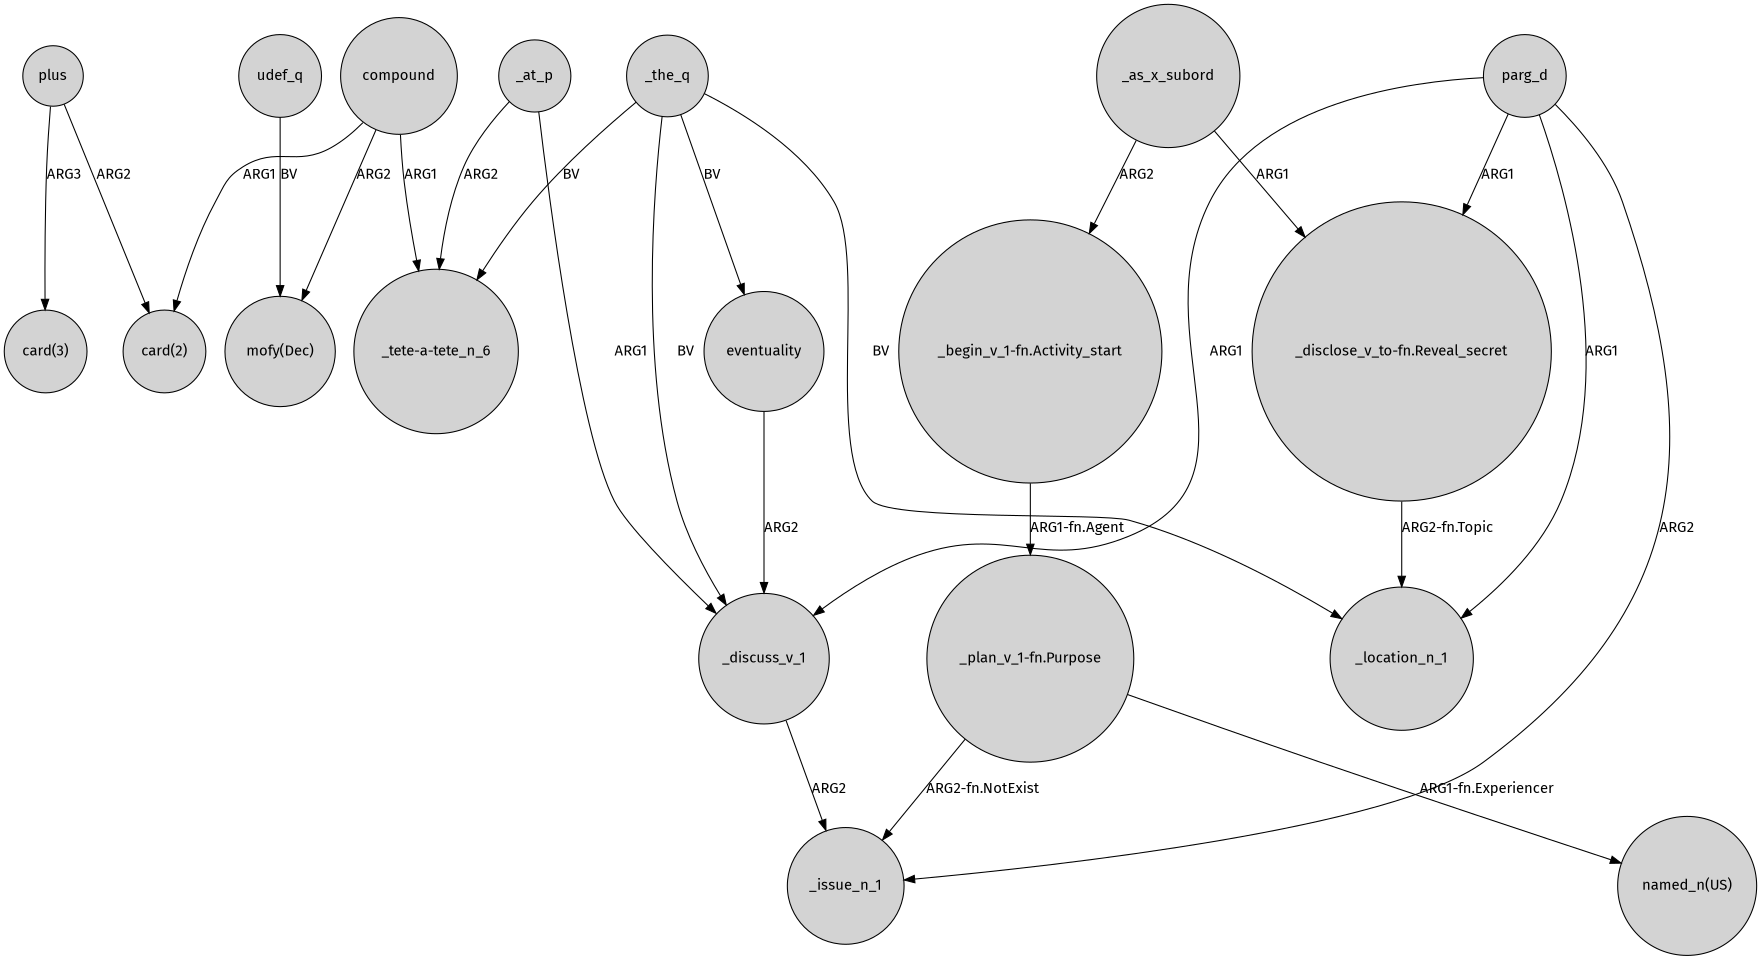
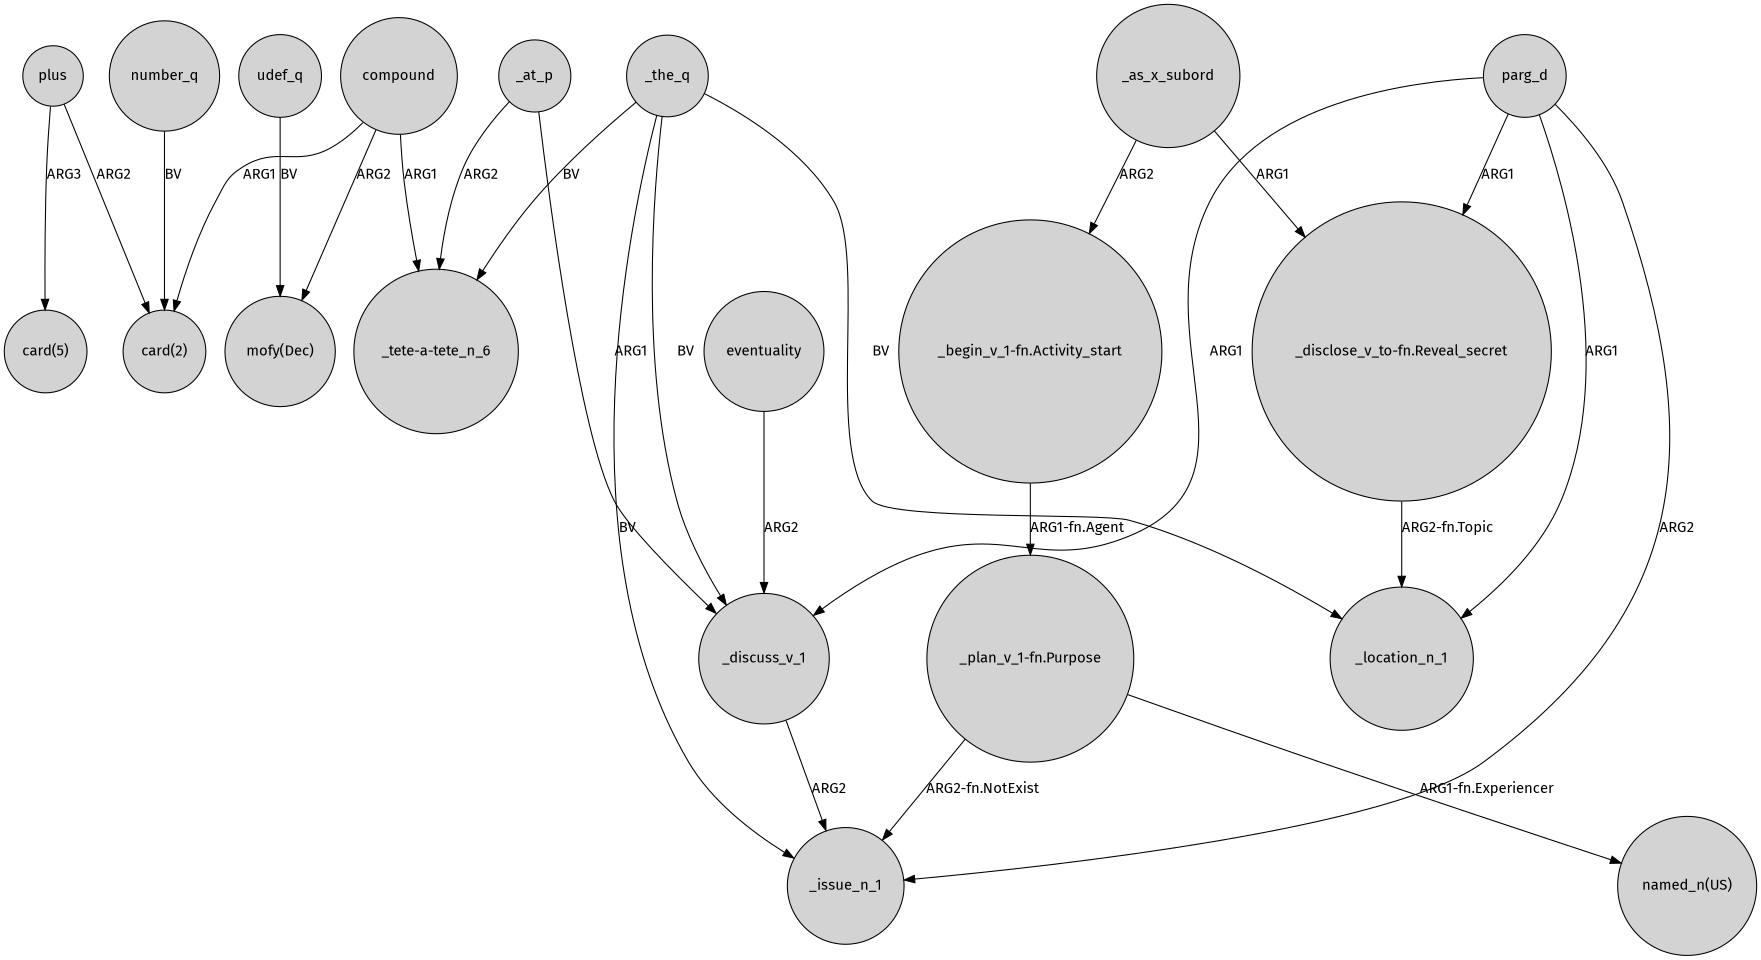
none -> (164, 76)
(711, 199) -> (620, 529)
(46, 351) -> (46, 351)
